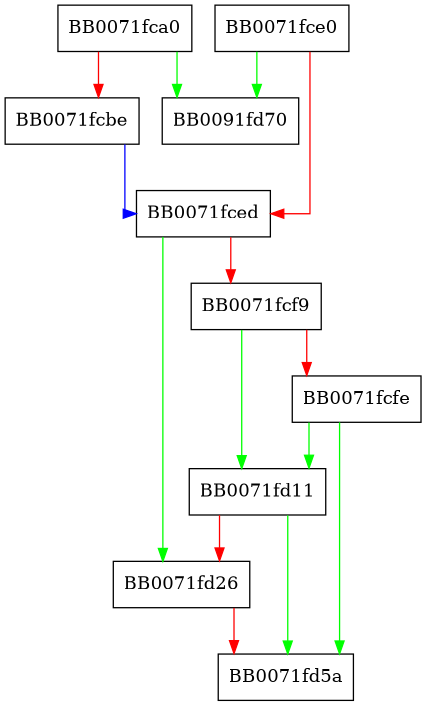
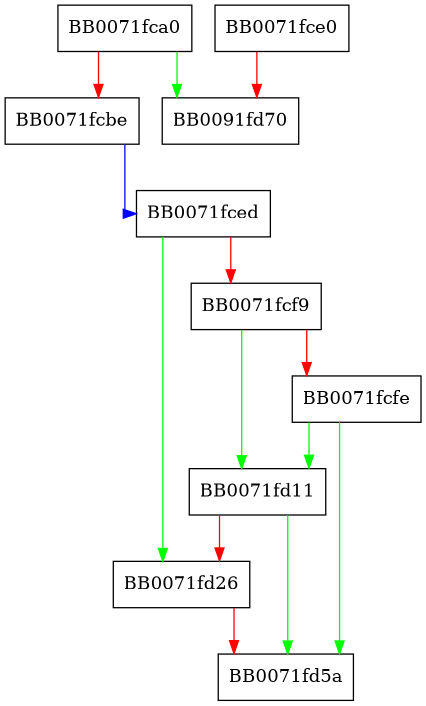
(257, 68) -> (257, 68)
(310, 146) -> none
